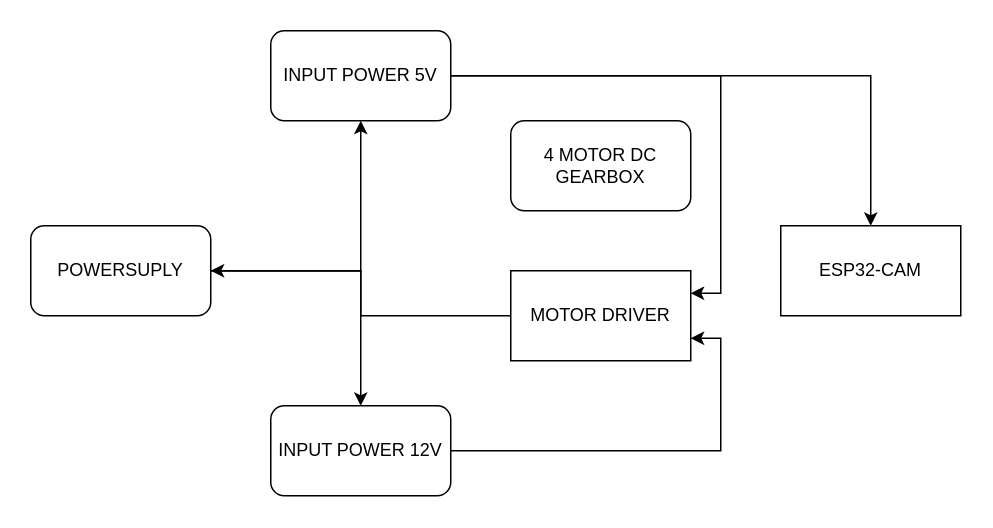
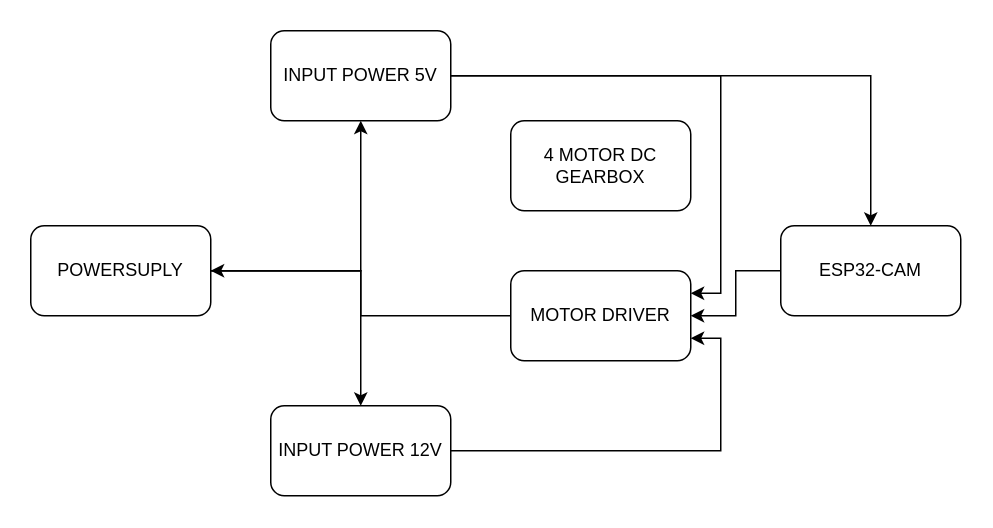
(871, 271) -> (871, 271)
none -> (736, 288)
(601, 316) -> (601, 316)
